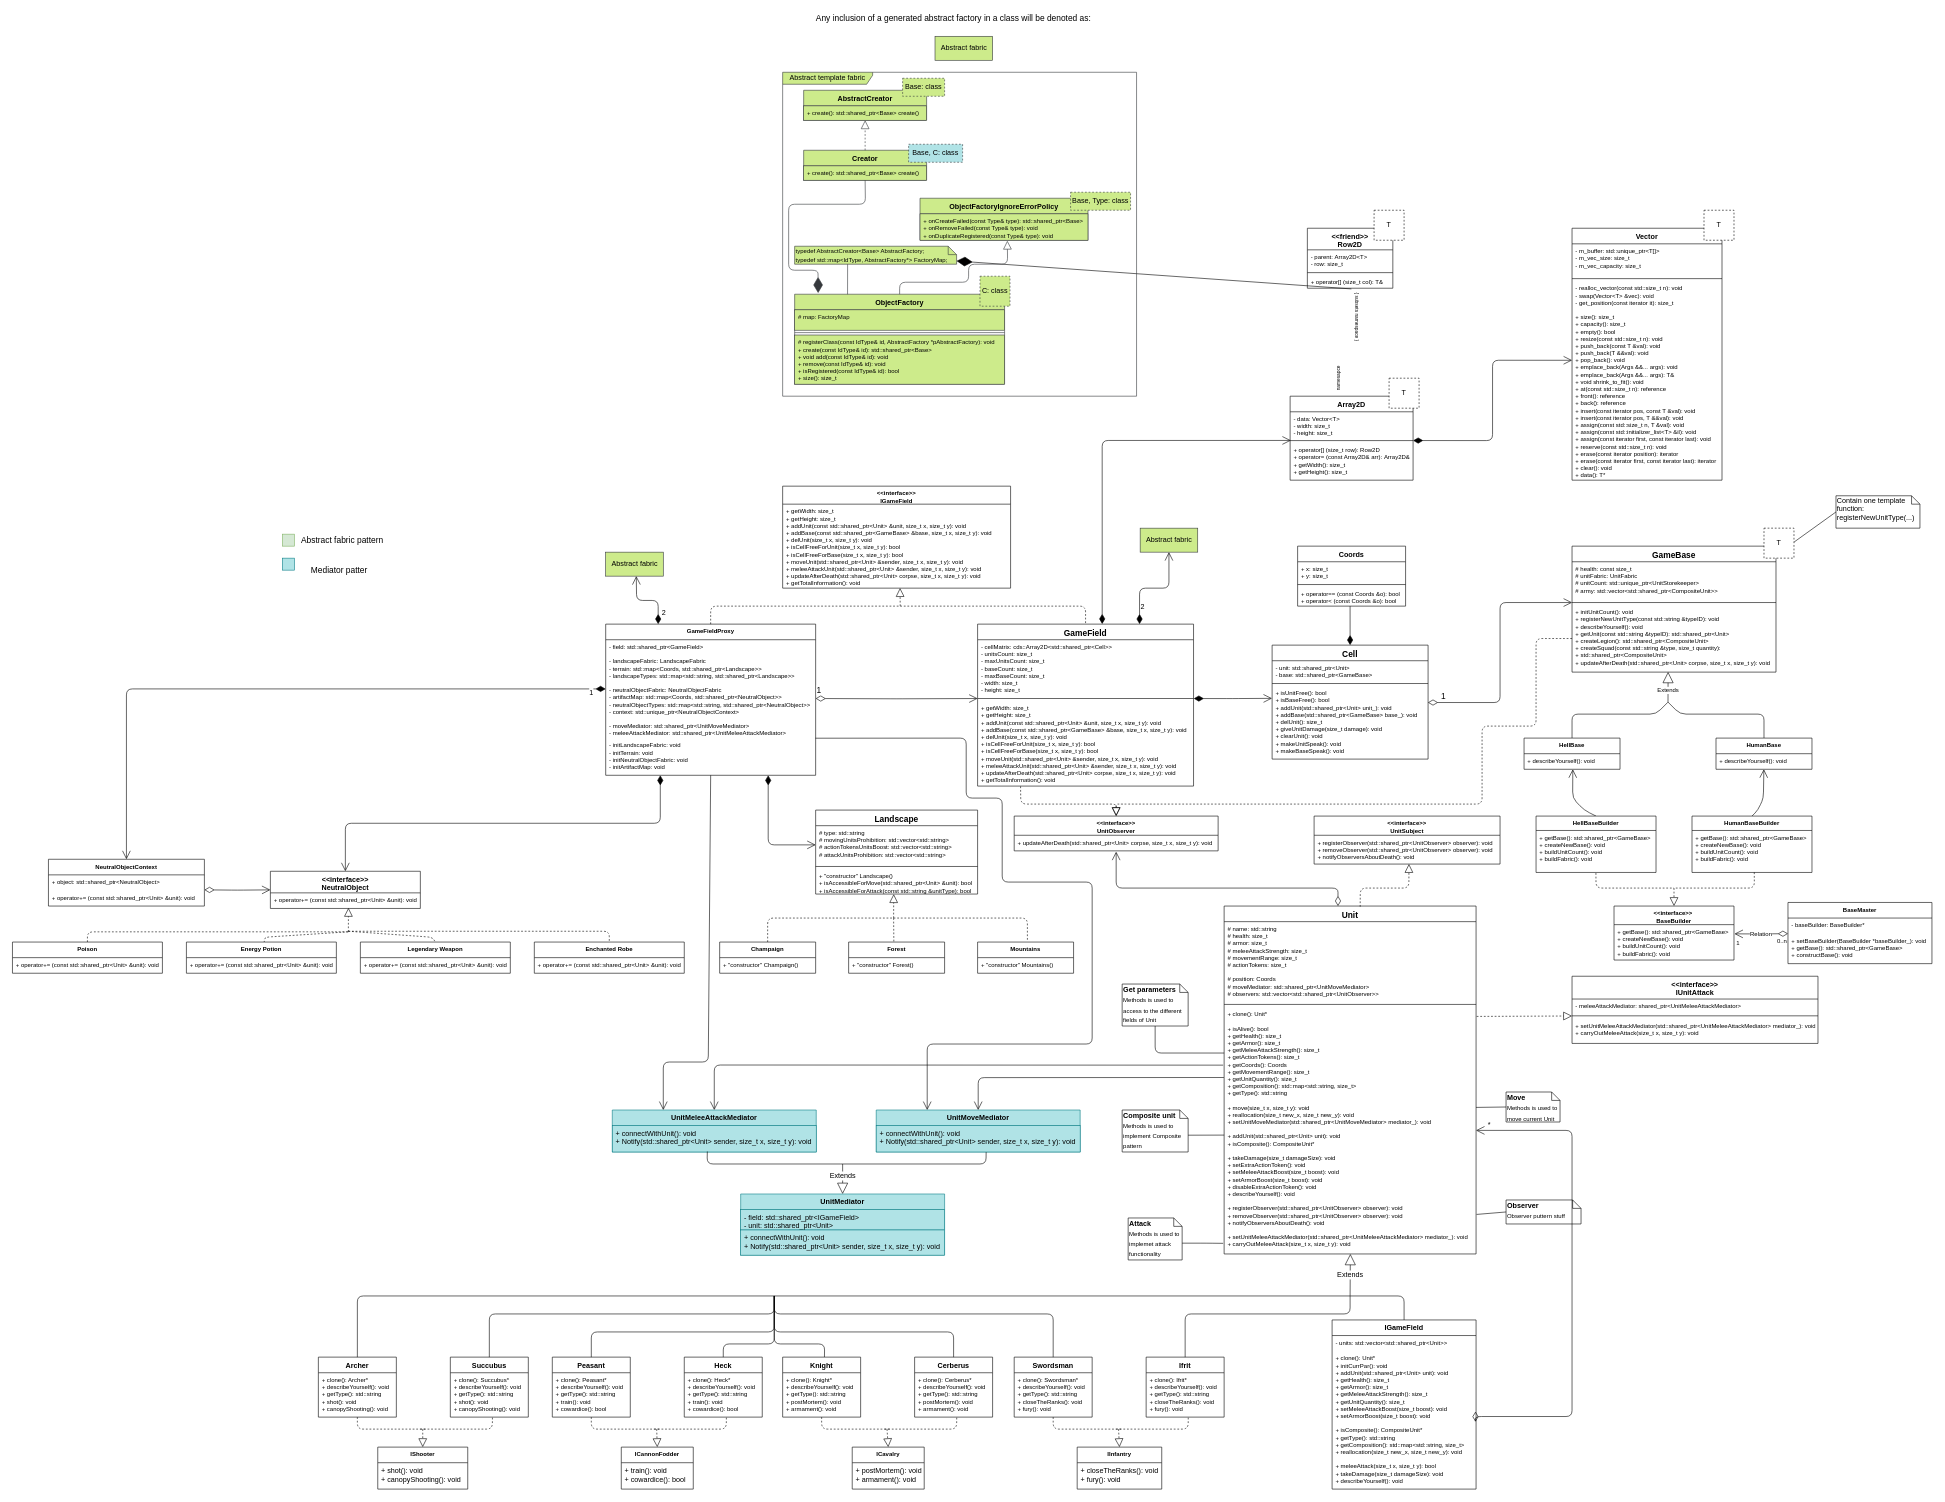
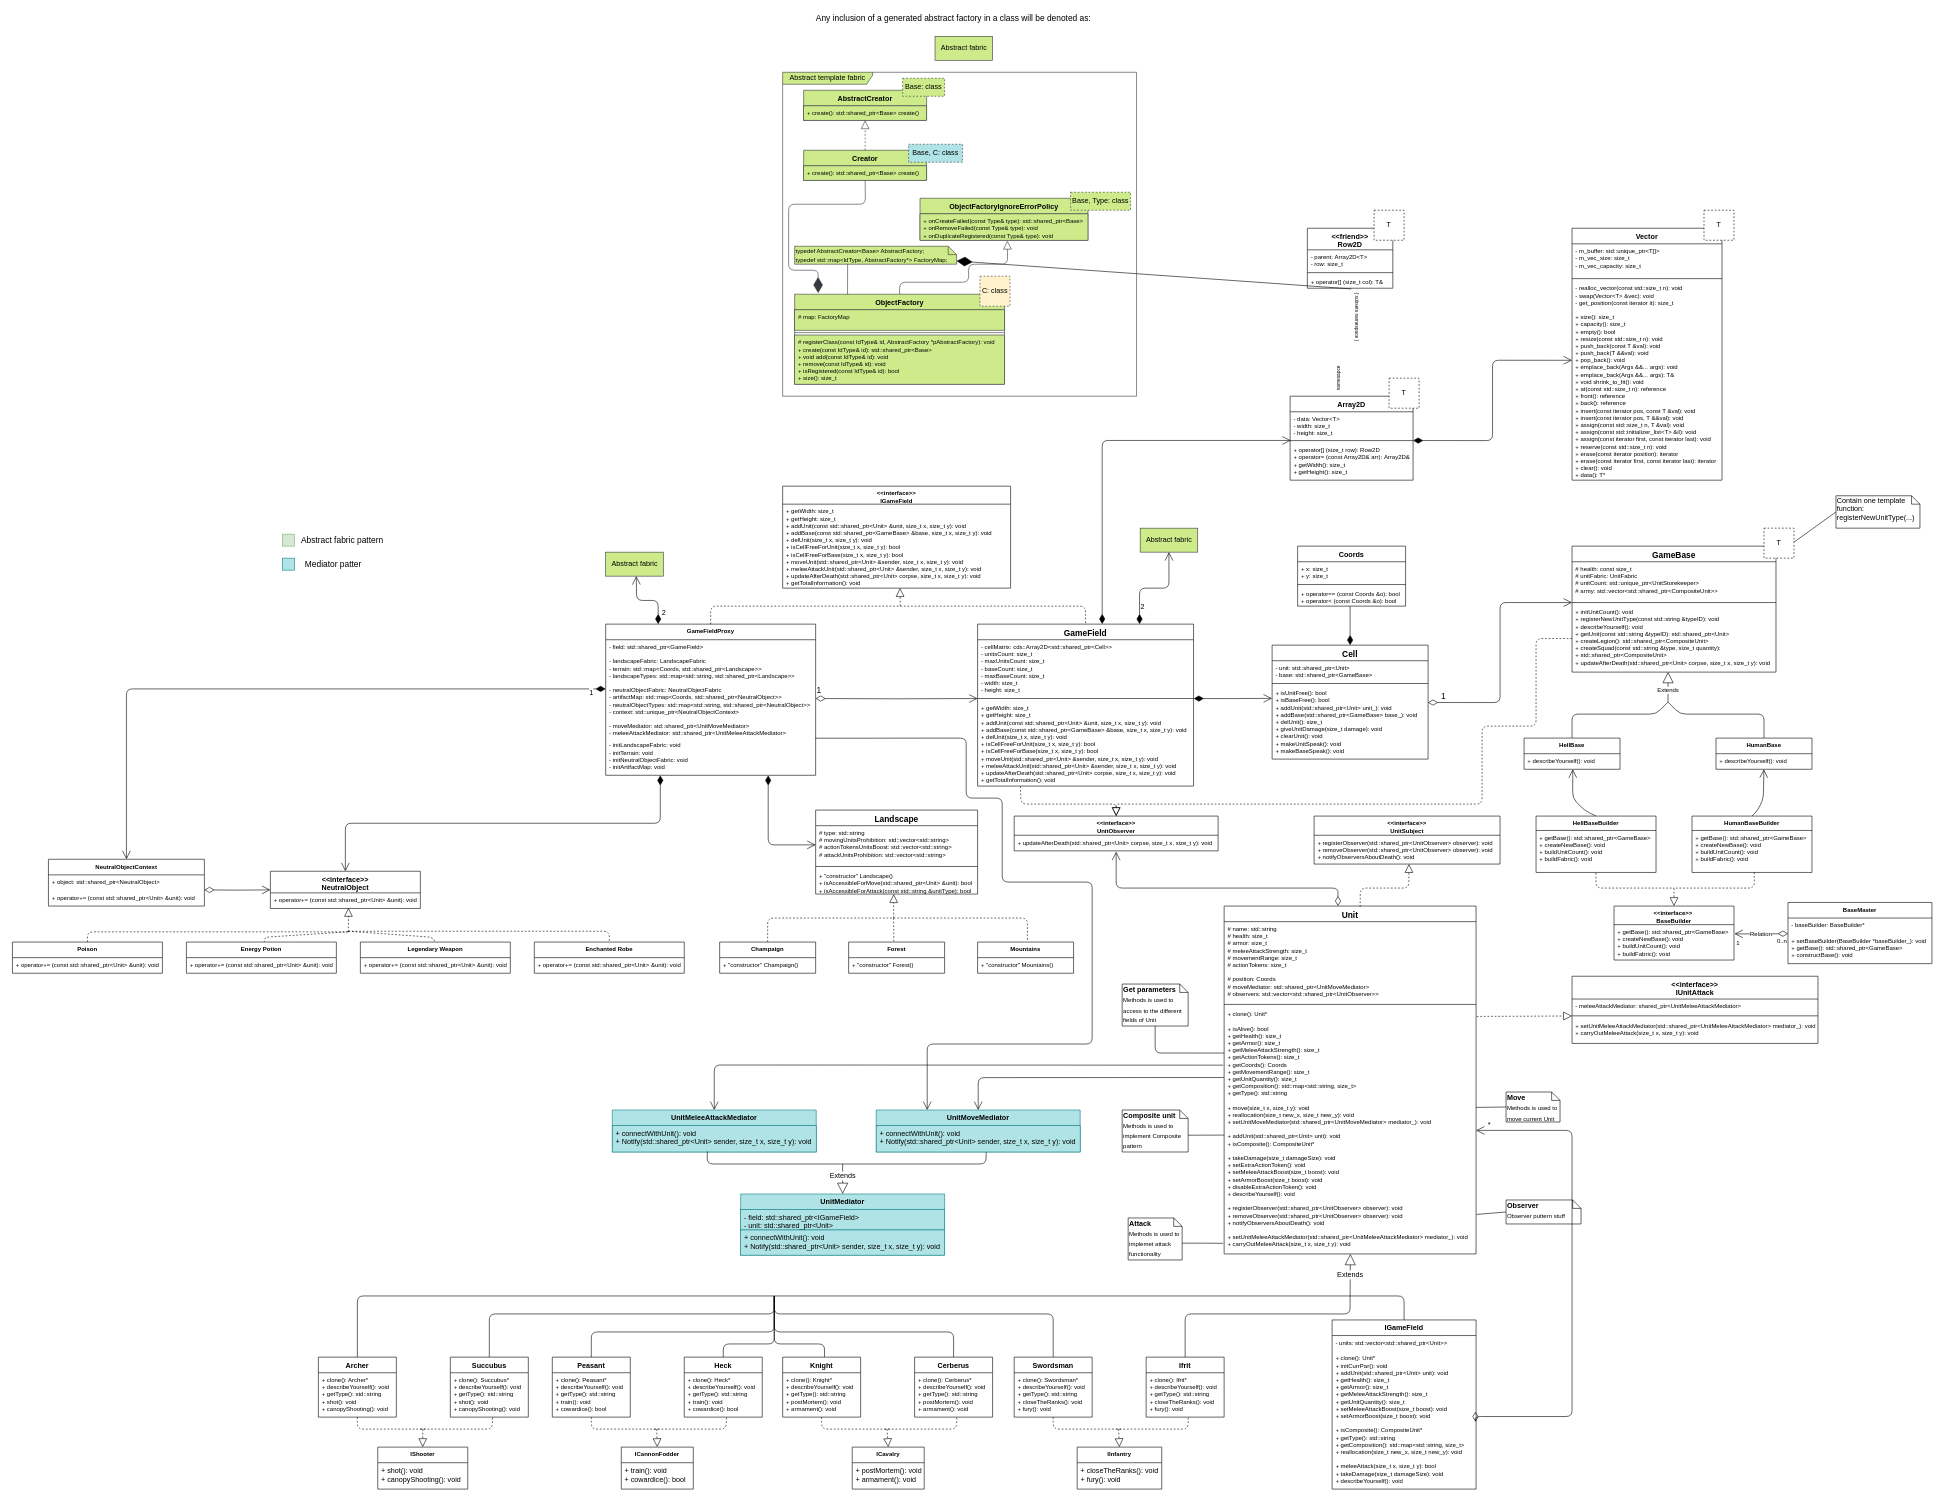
(995, 291) -> (995, 291)
(339, 570) -> (333, 564)
(710, 913) -> none
